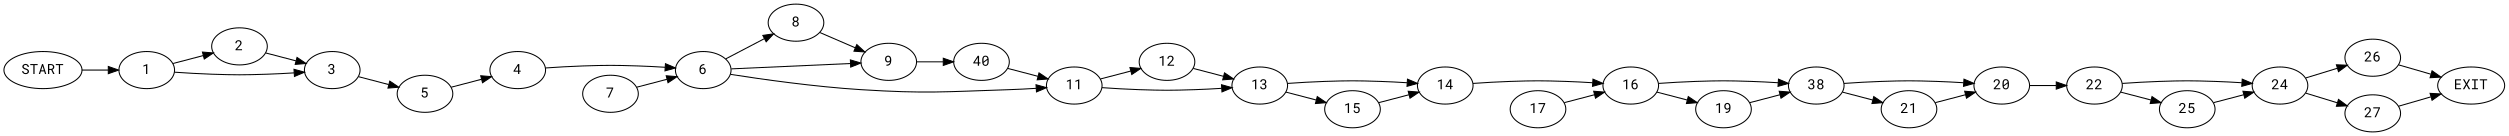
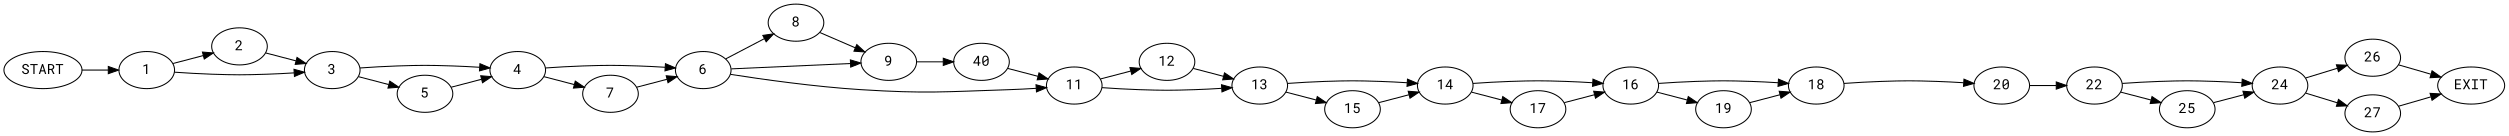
none -> (420, 65)
none -> (559, 81)
(1816, 86) -> (1816, 86)
none -> (1487, 96)
(1909, 109) -> none
